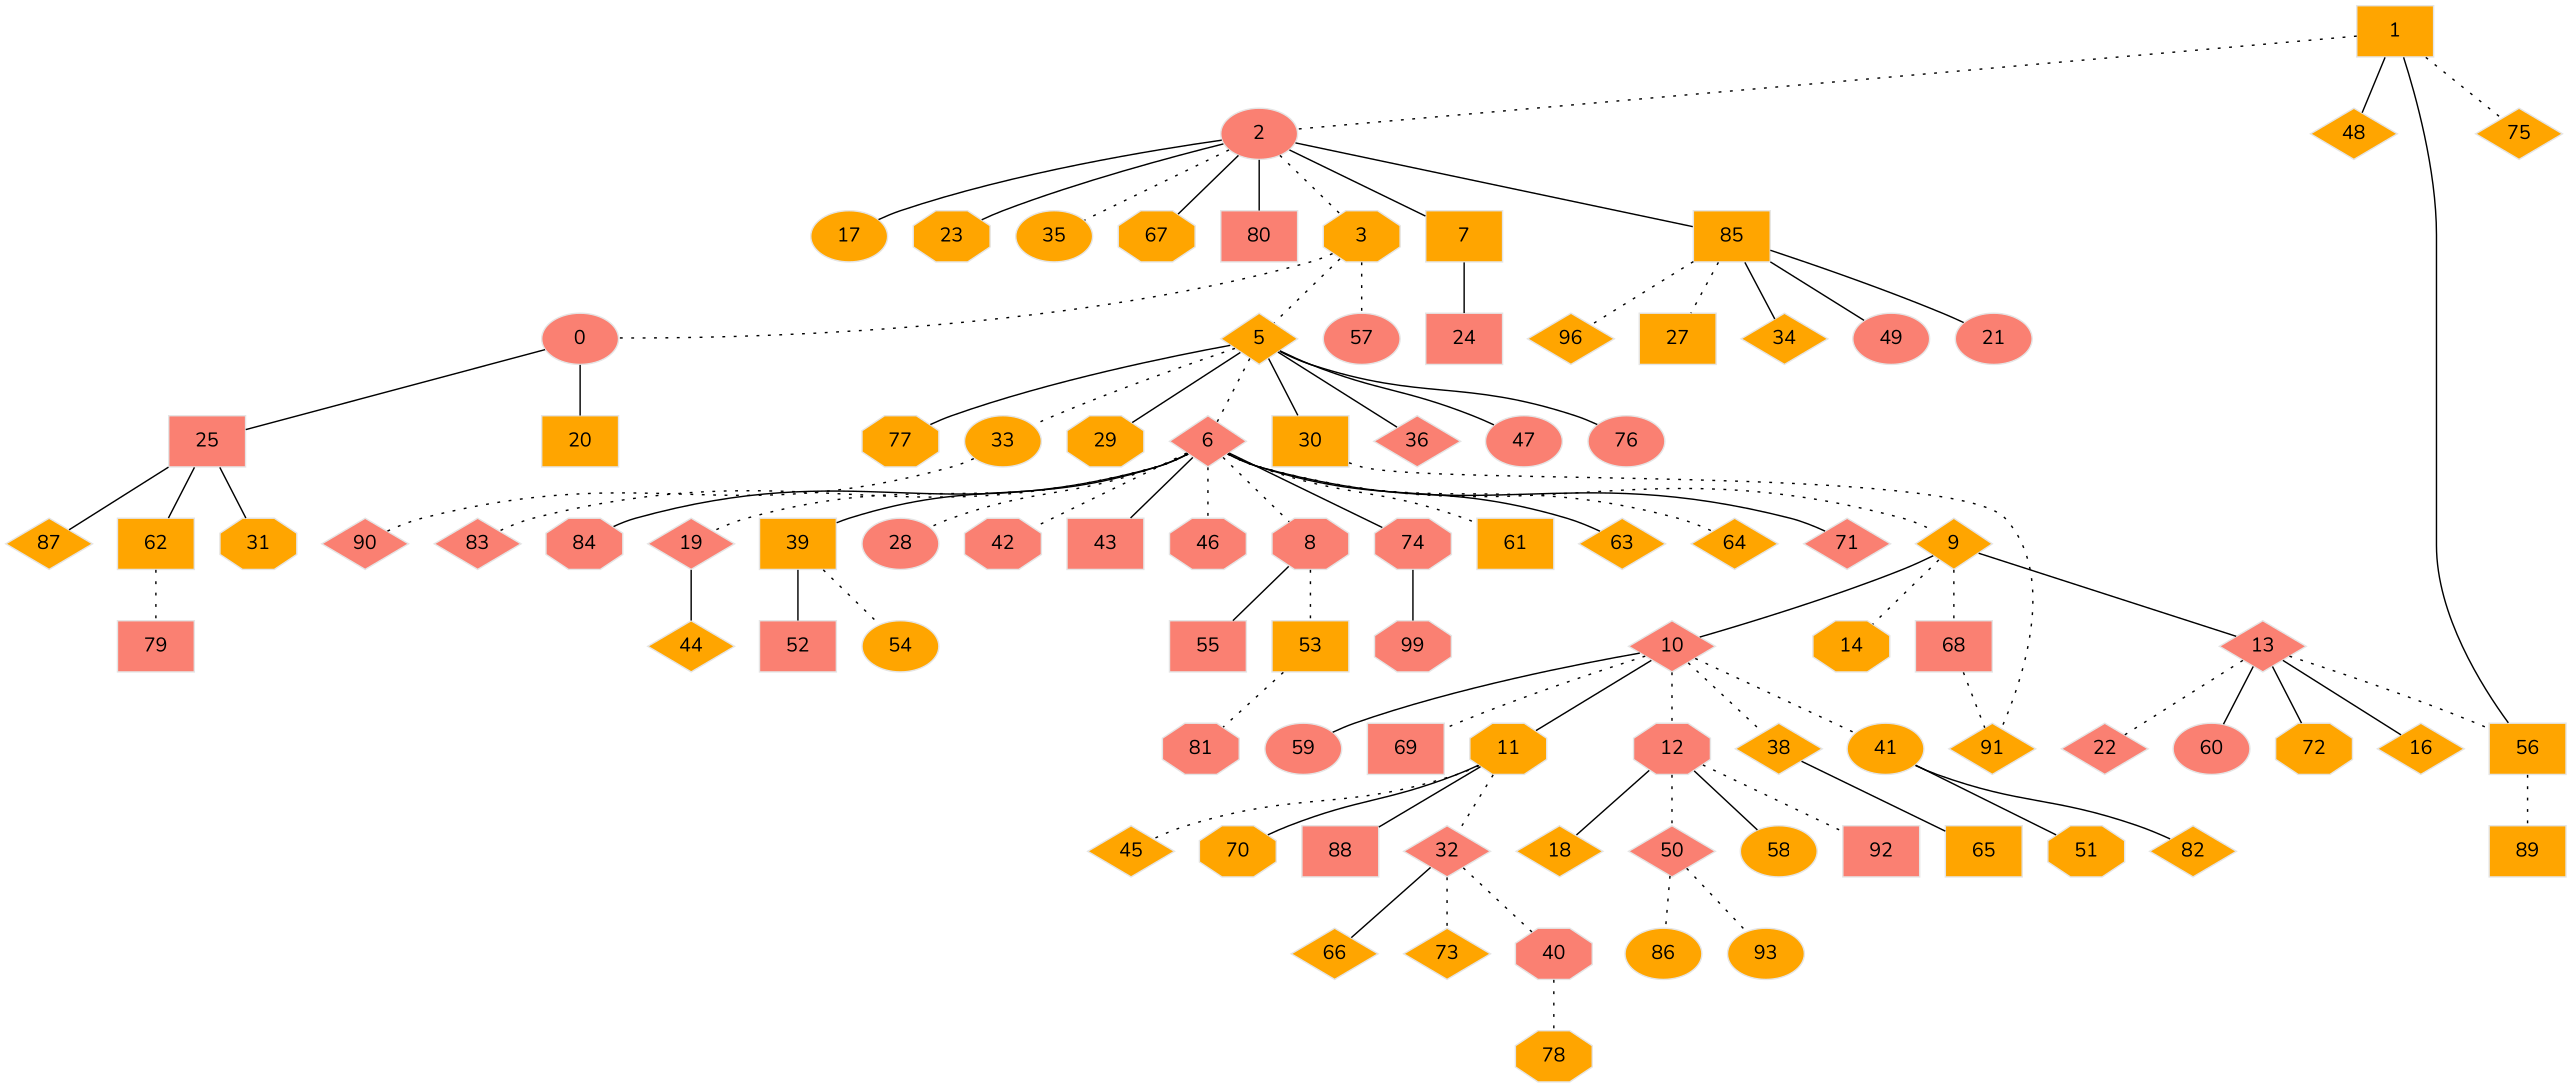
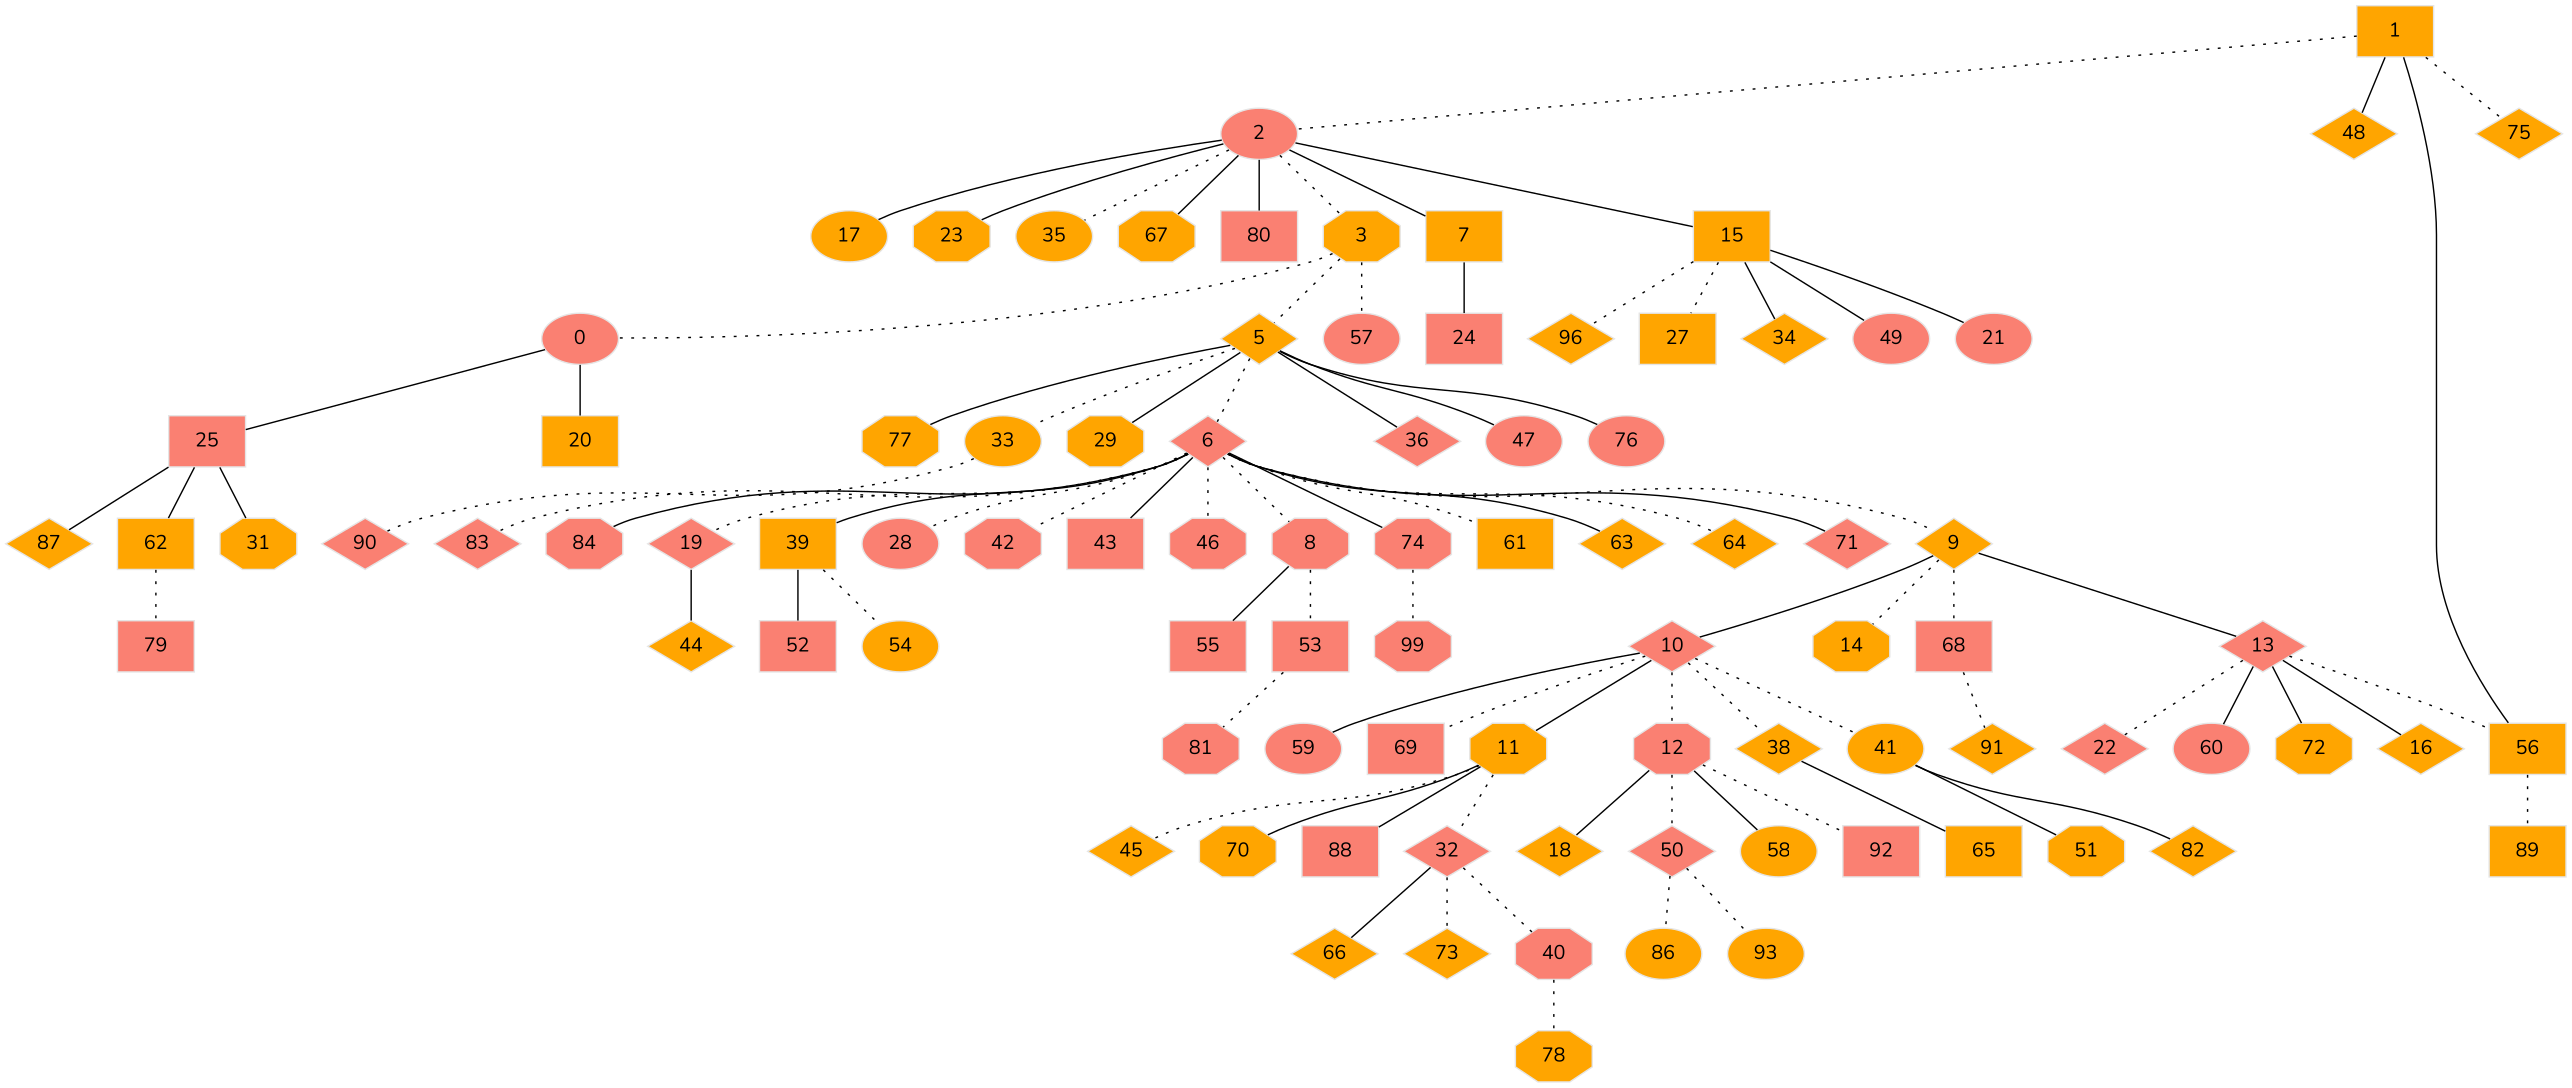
(1732, 236) -> (1732, 236)
(1310, 441) -> none
(1413, 595) -> (1413, 595)
(1310, 646) -> (1310, 646)
